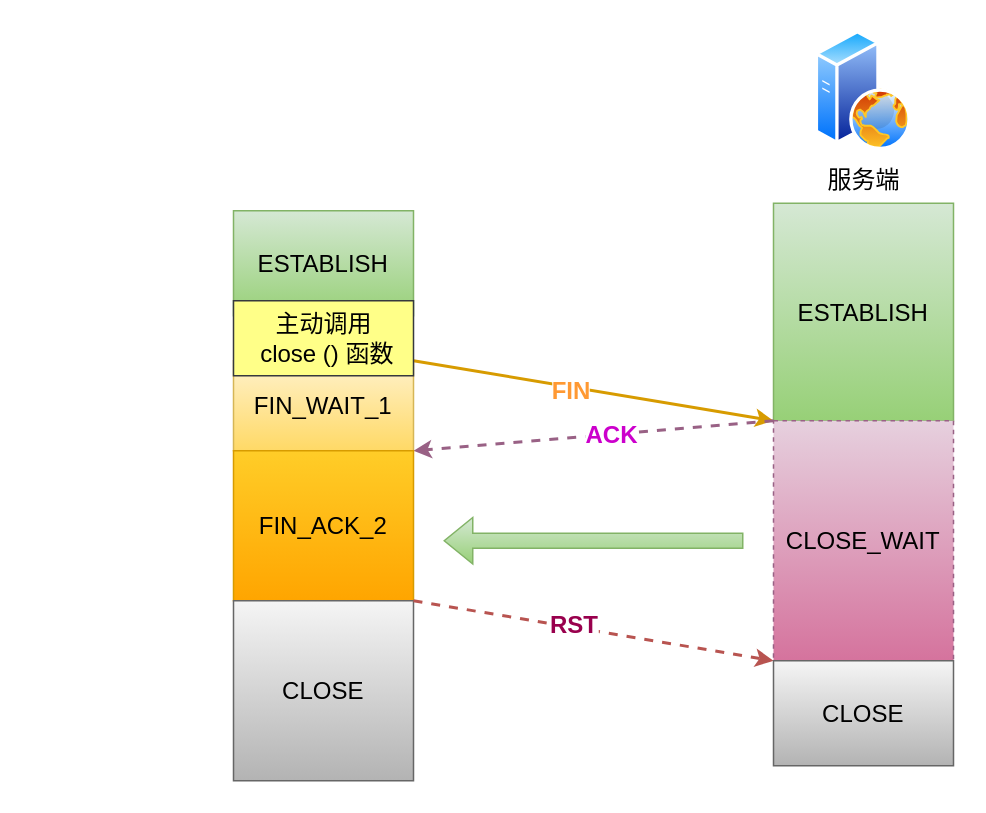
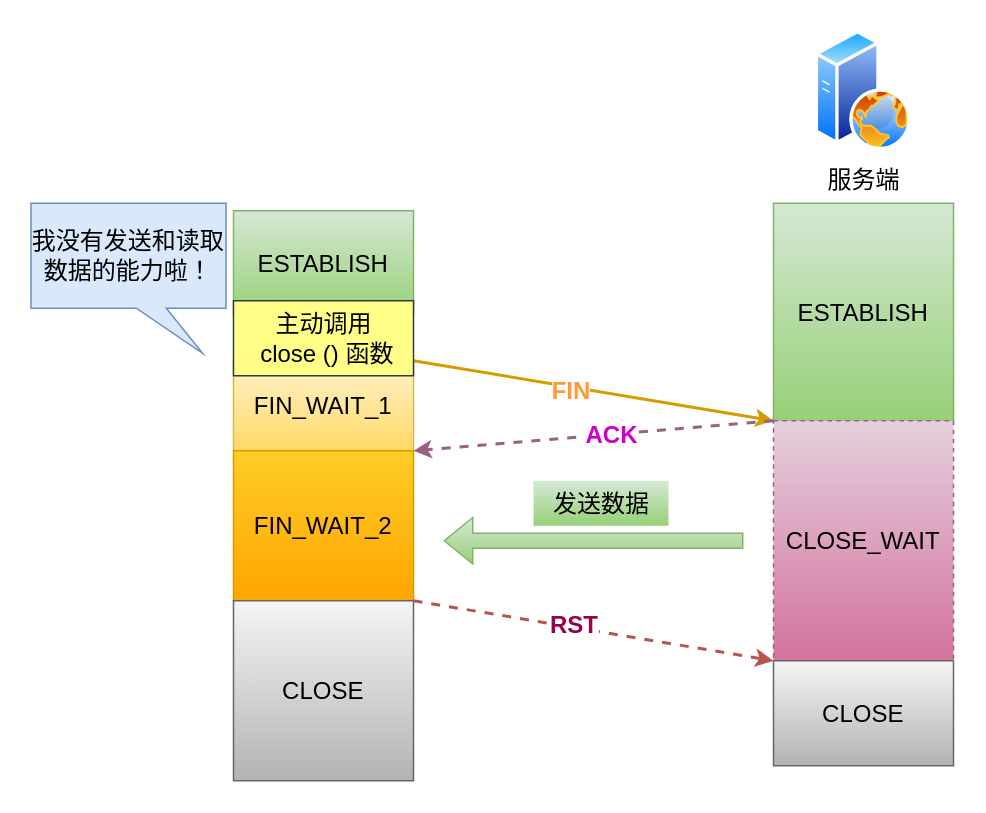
none -> (128, 278)
none -> (601, 503)
(323, 526) -> (323, 526)
